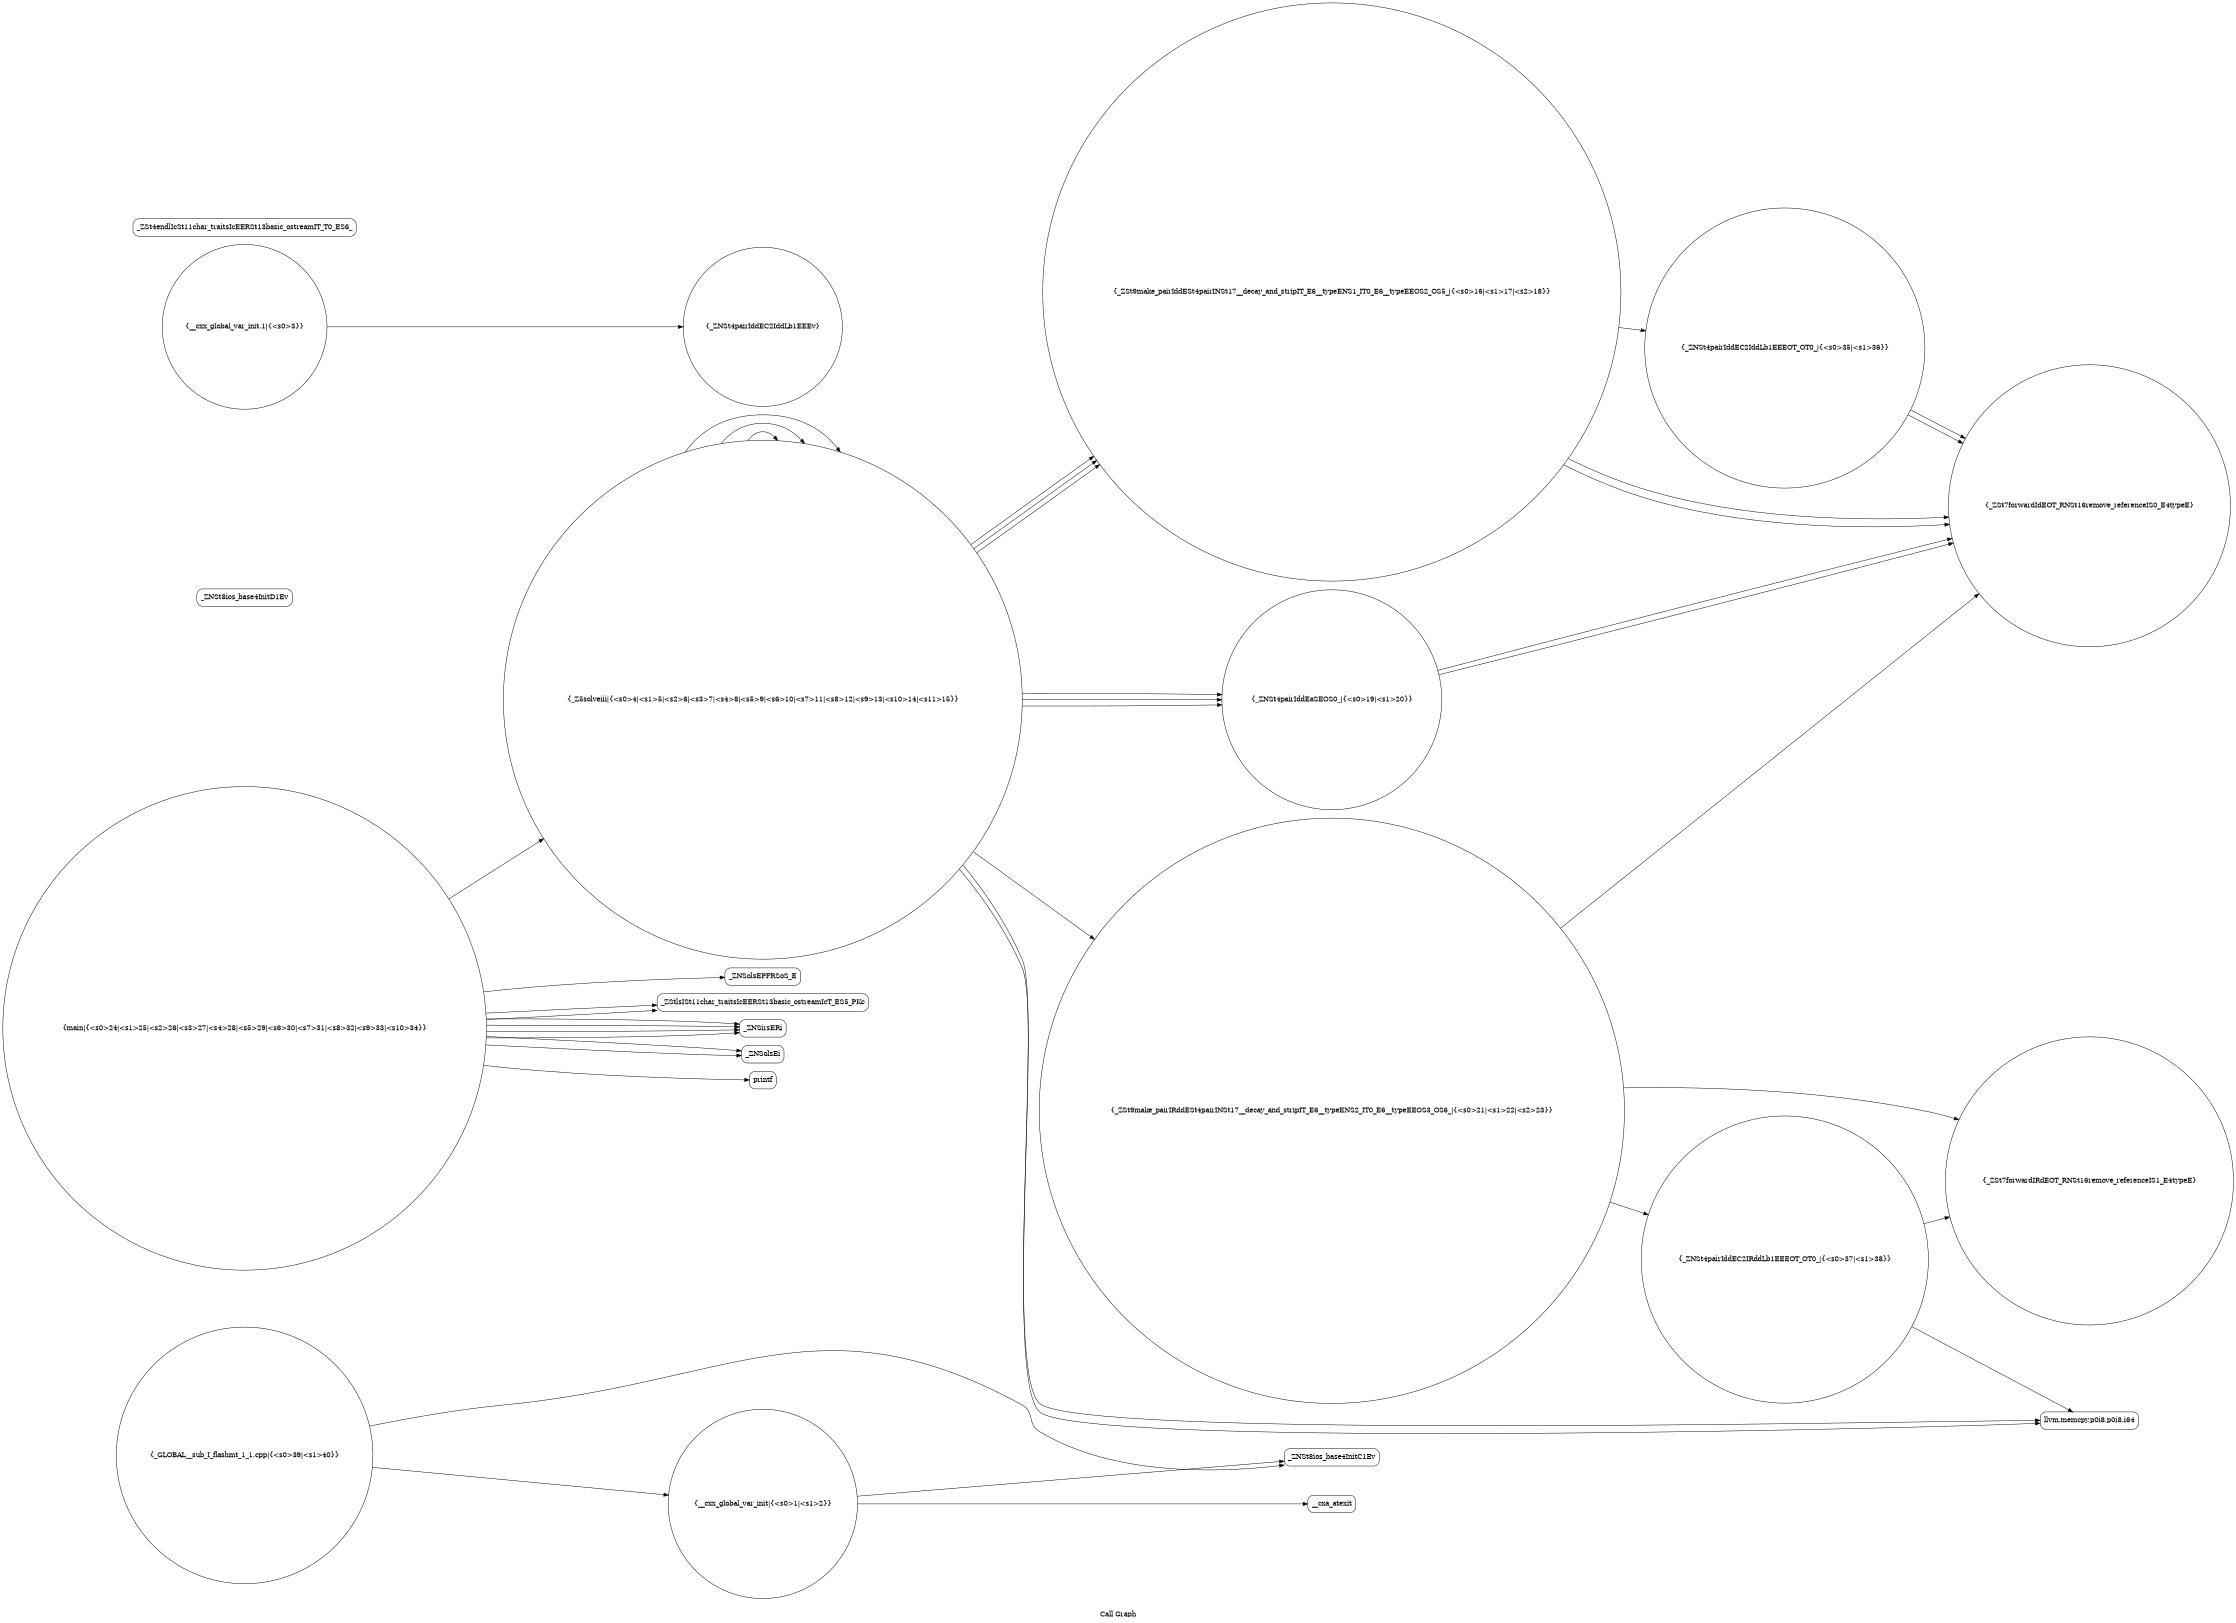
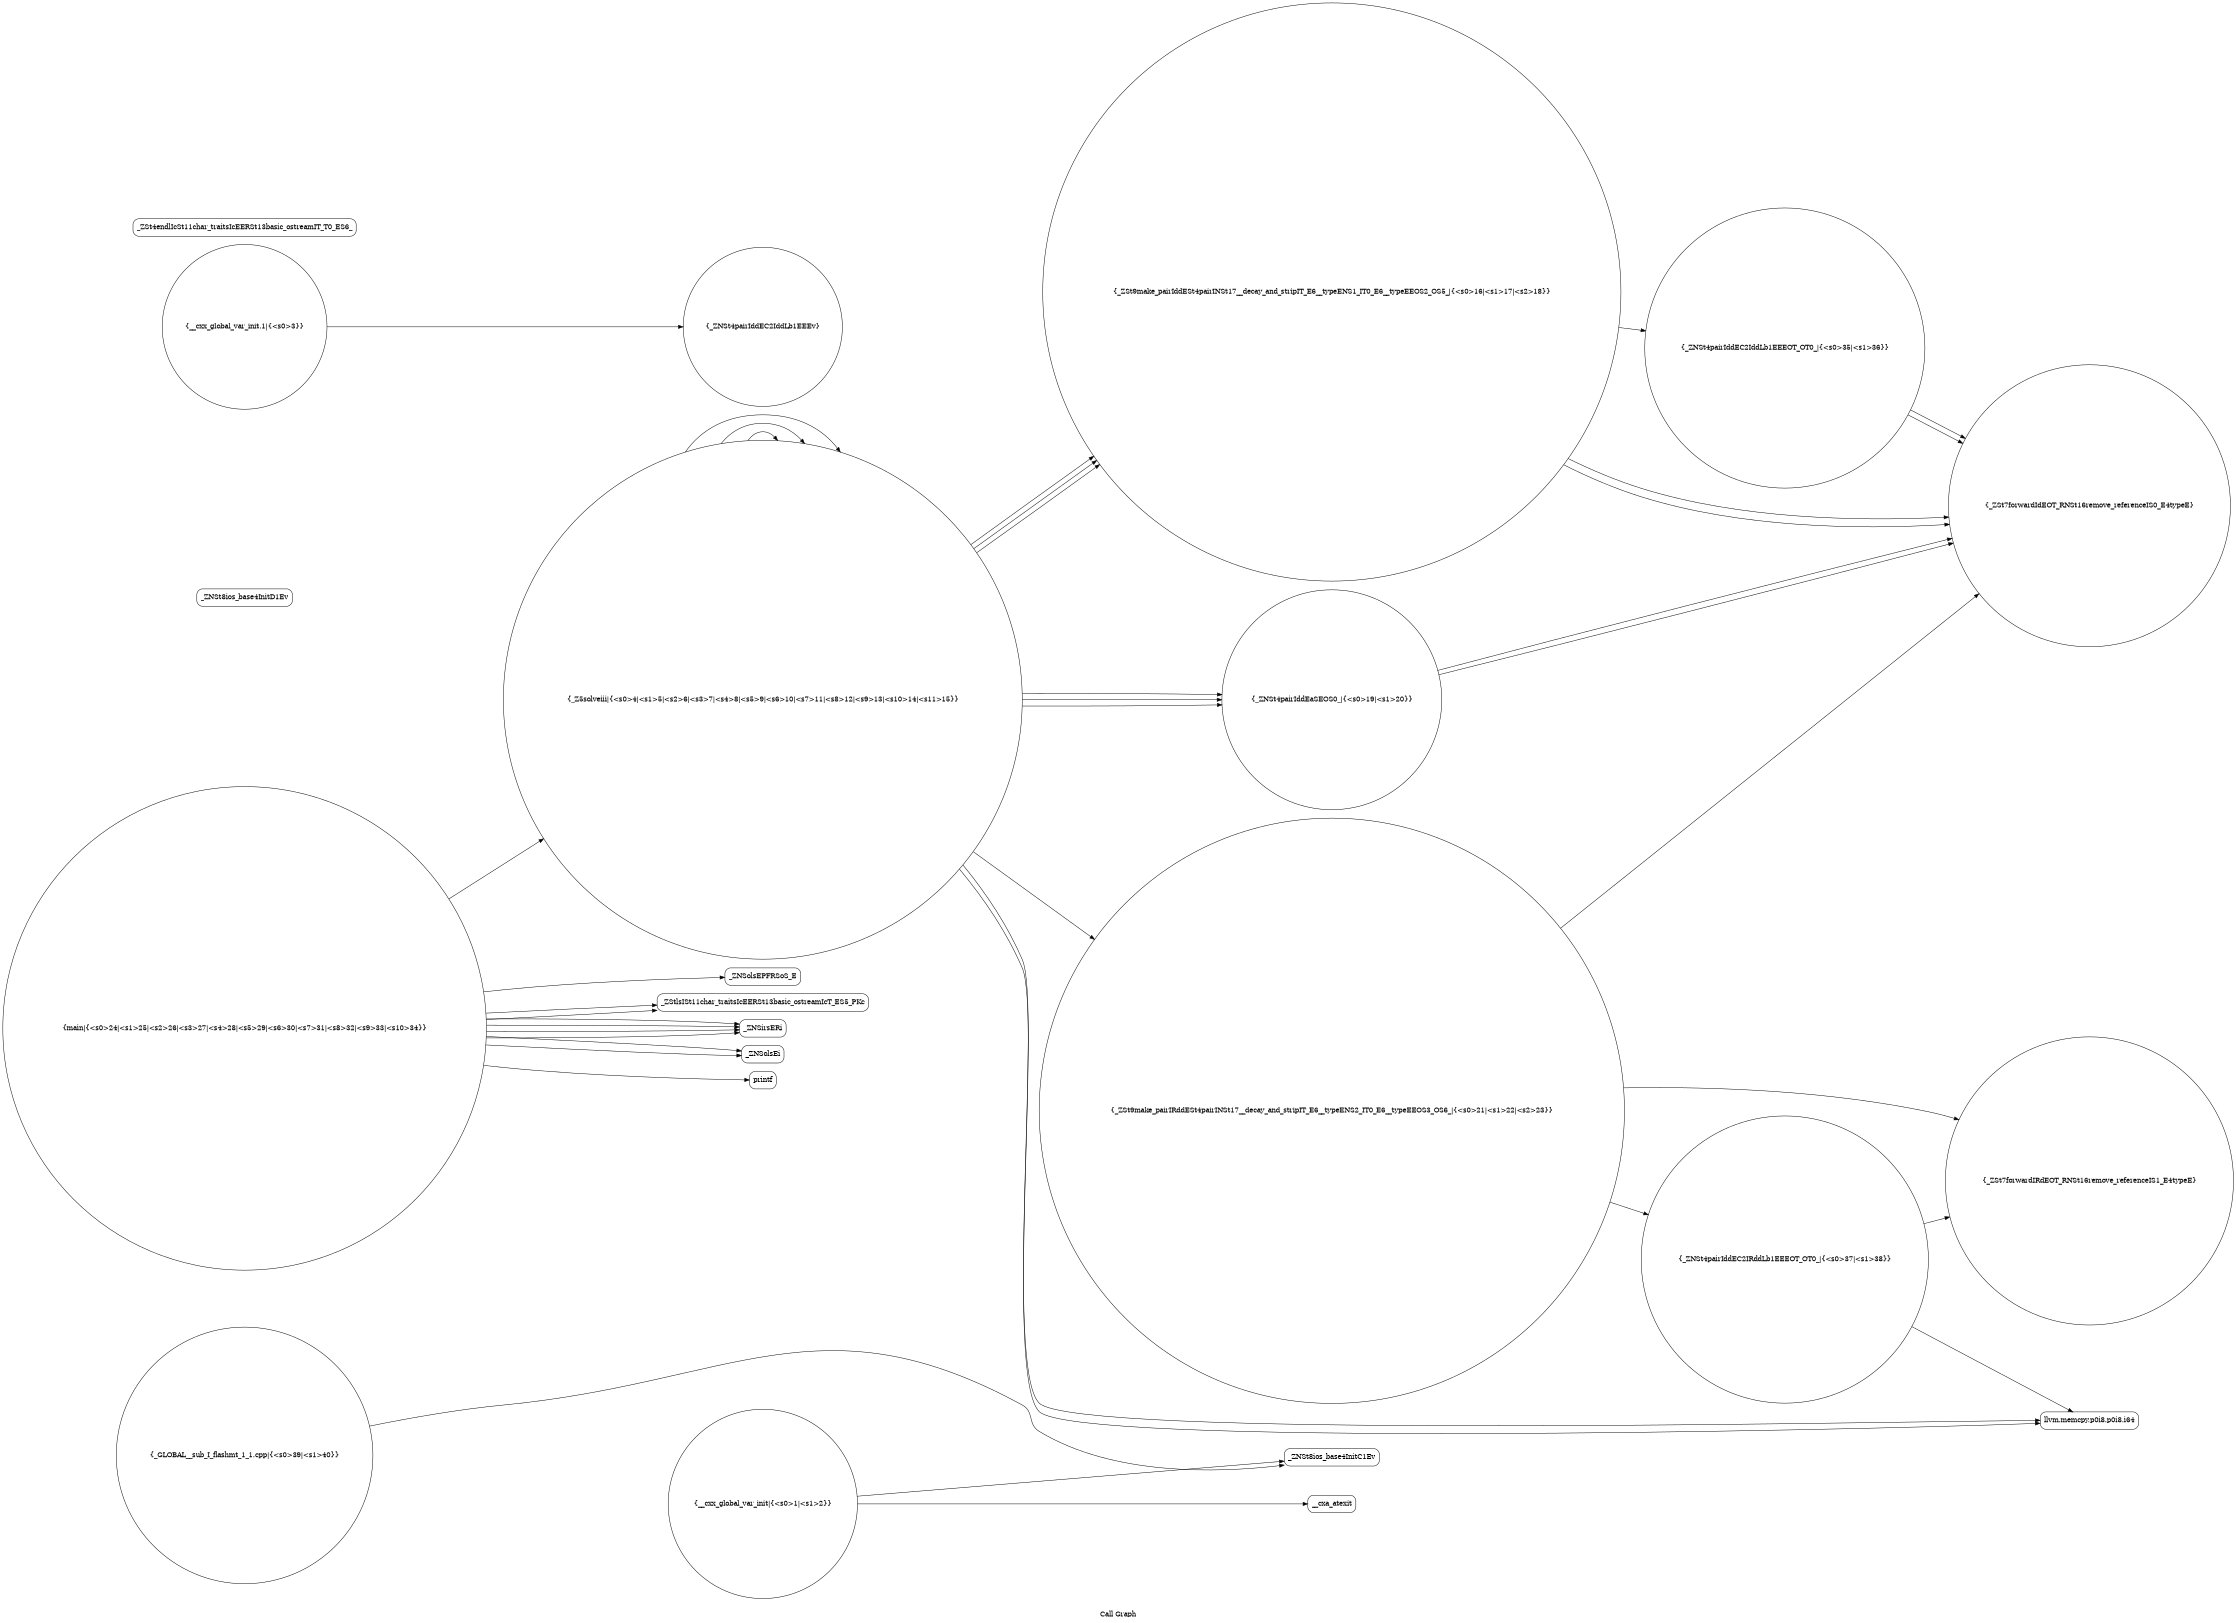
(518, 1481) -> none
